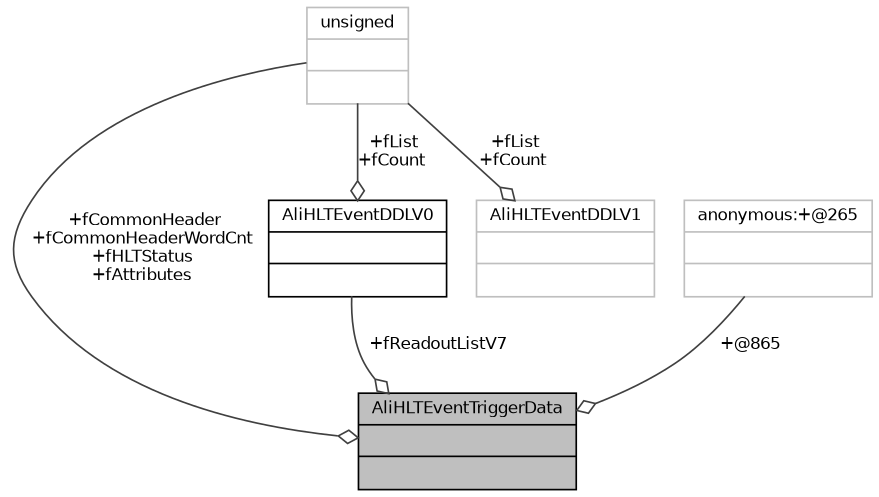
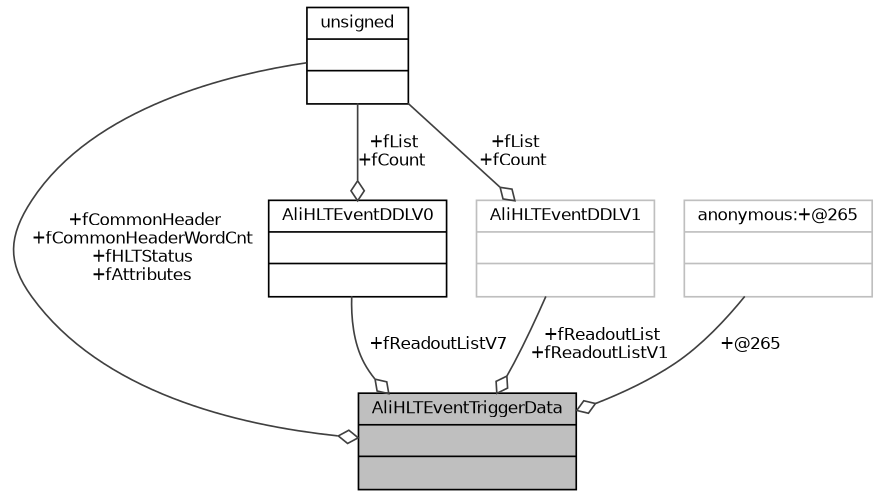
(358, 56) -> (358, 56)
none -> (527, 337)
(748, 345) -> (748, 345)
